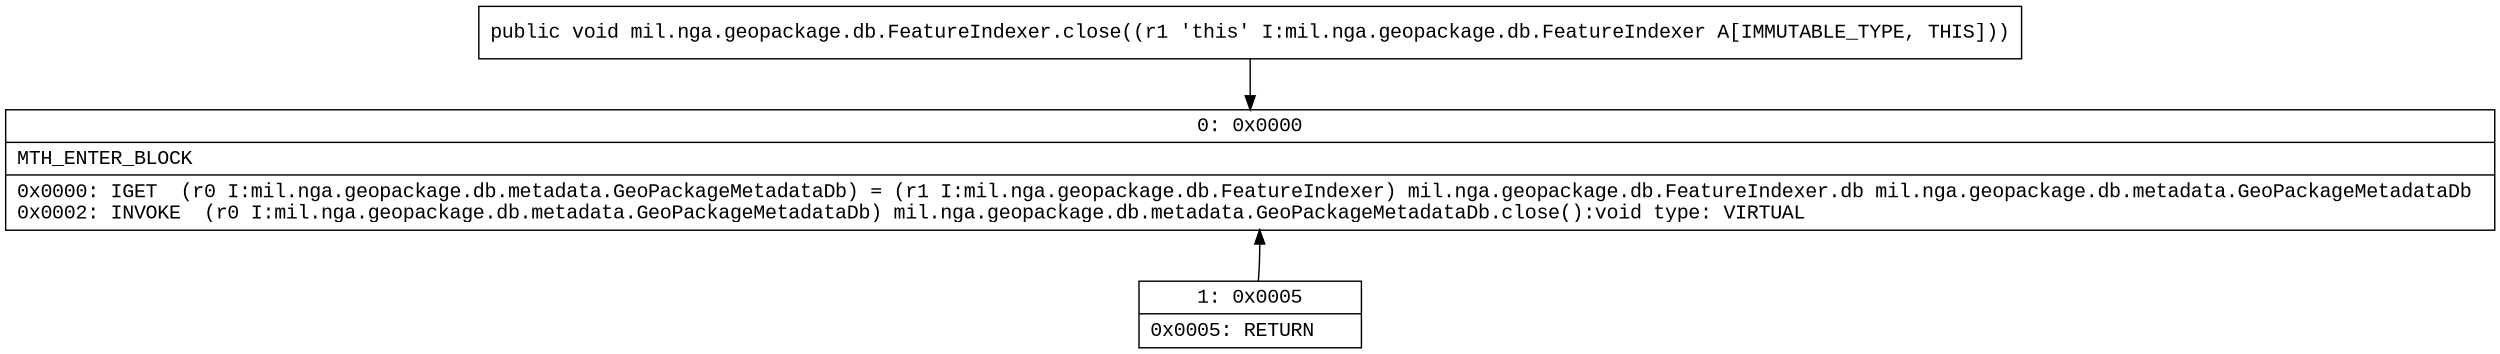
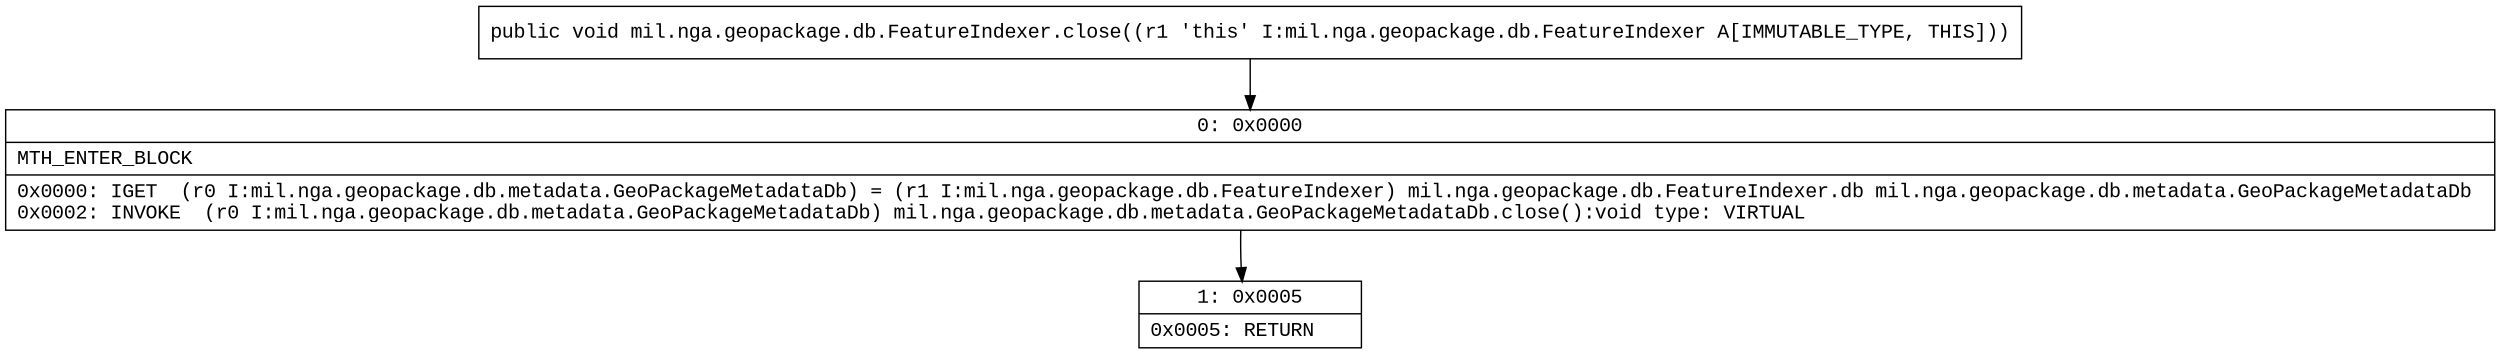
(1259, 263) -> (1241, 249)
